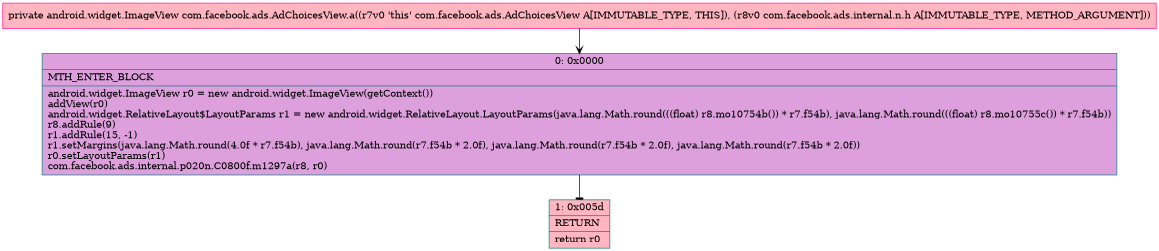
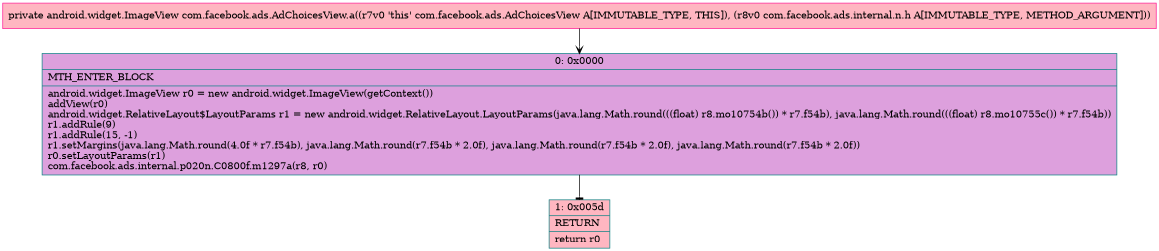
(82, 125) -> (82, 125)
